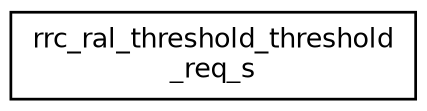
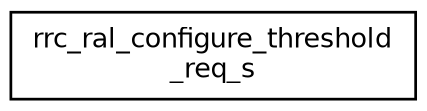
(213, 56) -> (213, 56)
